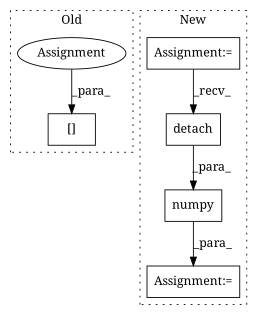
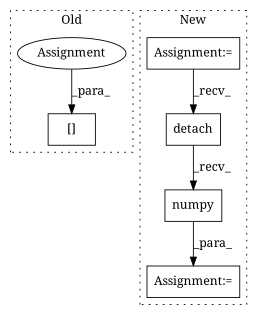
(212, 168) -> (212, 168)
